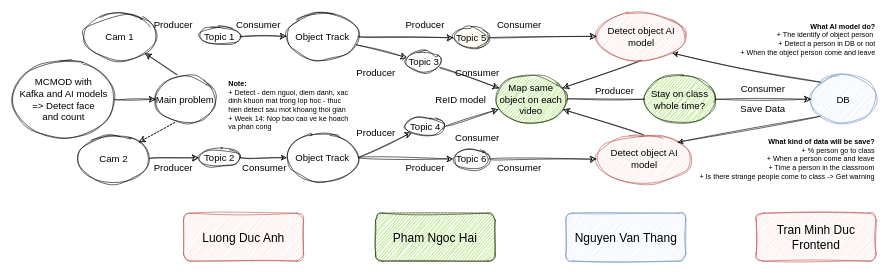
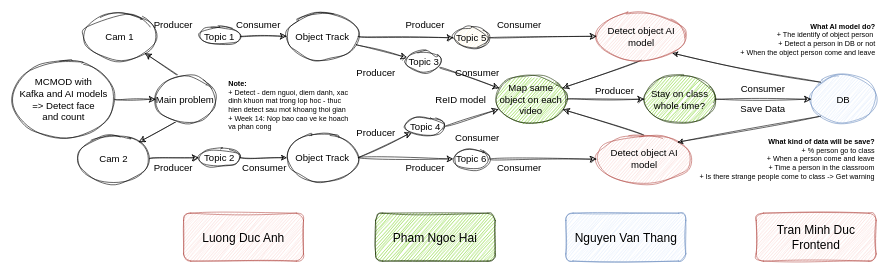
(639, 99) -> (637, 99)
(160, 130) -> (160, 130)
